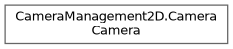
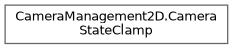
(116, 24) -> (116, 24)
